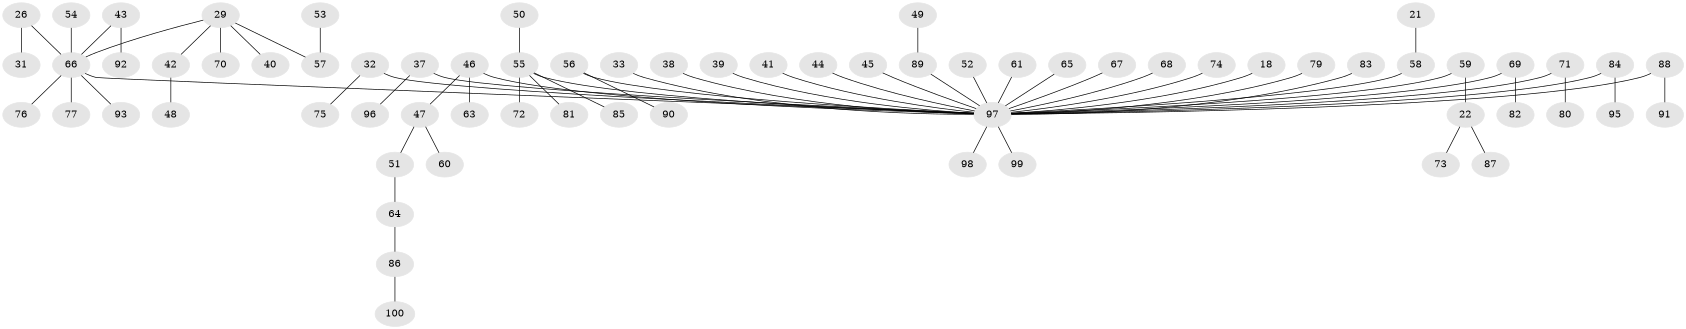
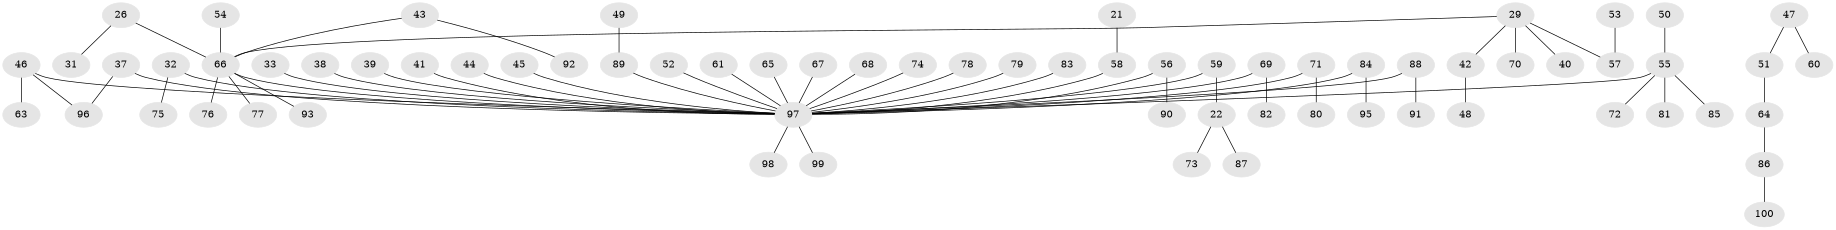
(1266, 65) -> (968, 65)
(438, 96) -> (53, 90)
